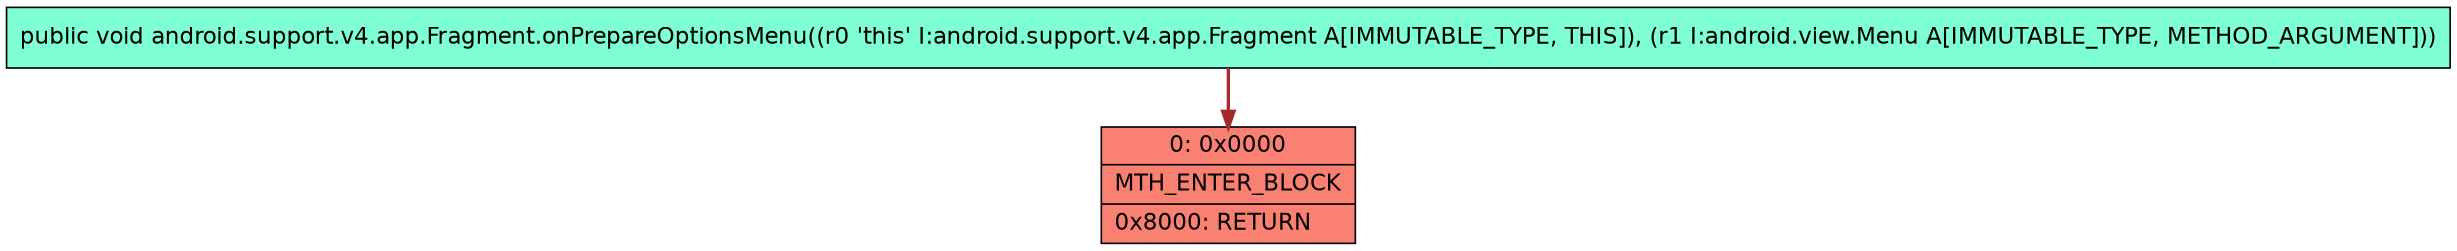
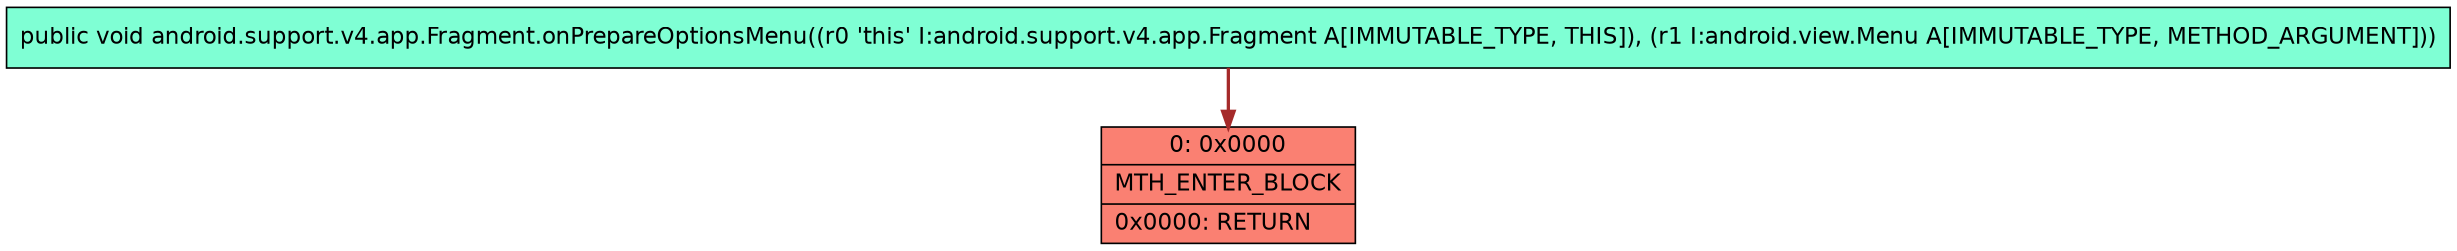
(1224, 223) -> (1224, 223)
